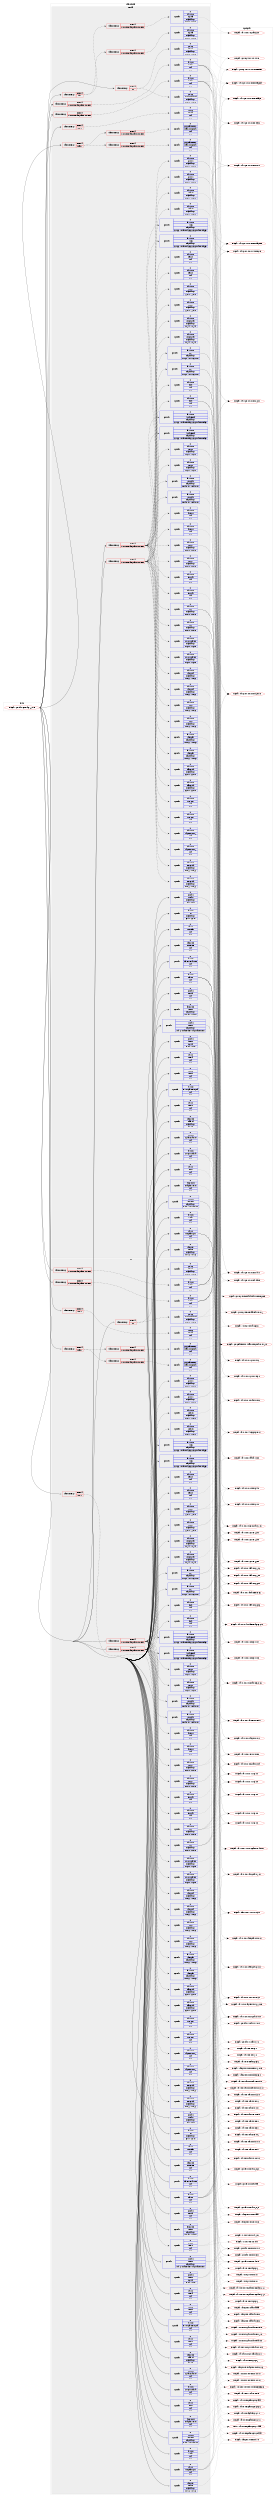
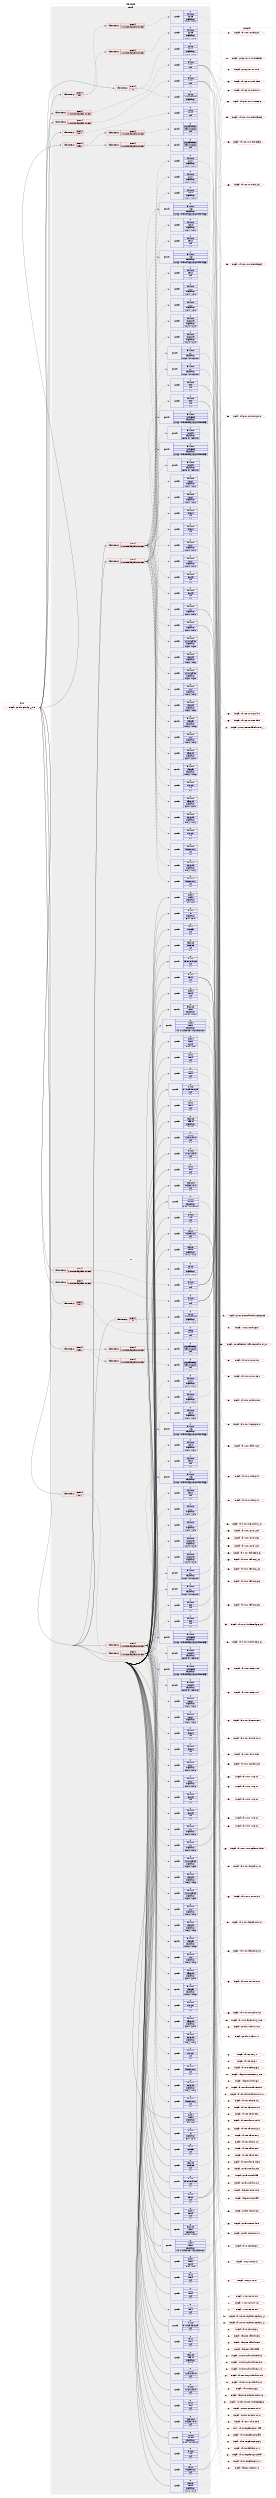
(247, 1738) -> (247, 1738)
(247, 1913) -> (247, 1897)
(247, 2075) -> (247, 2081)
(247, 2275) -> (247, 2281)
none -> (247, 2310)
(247, 2354) -> (247, 2382)
